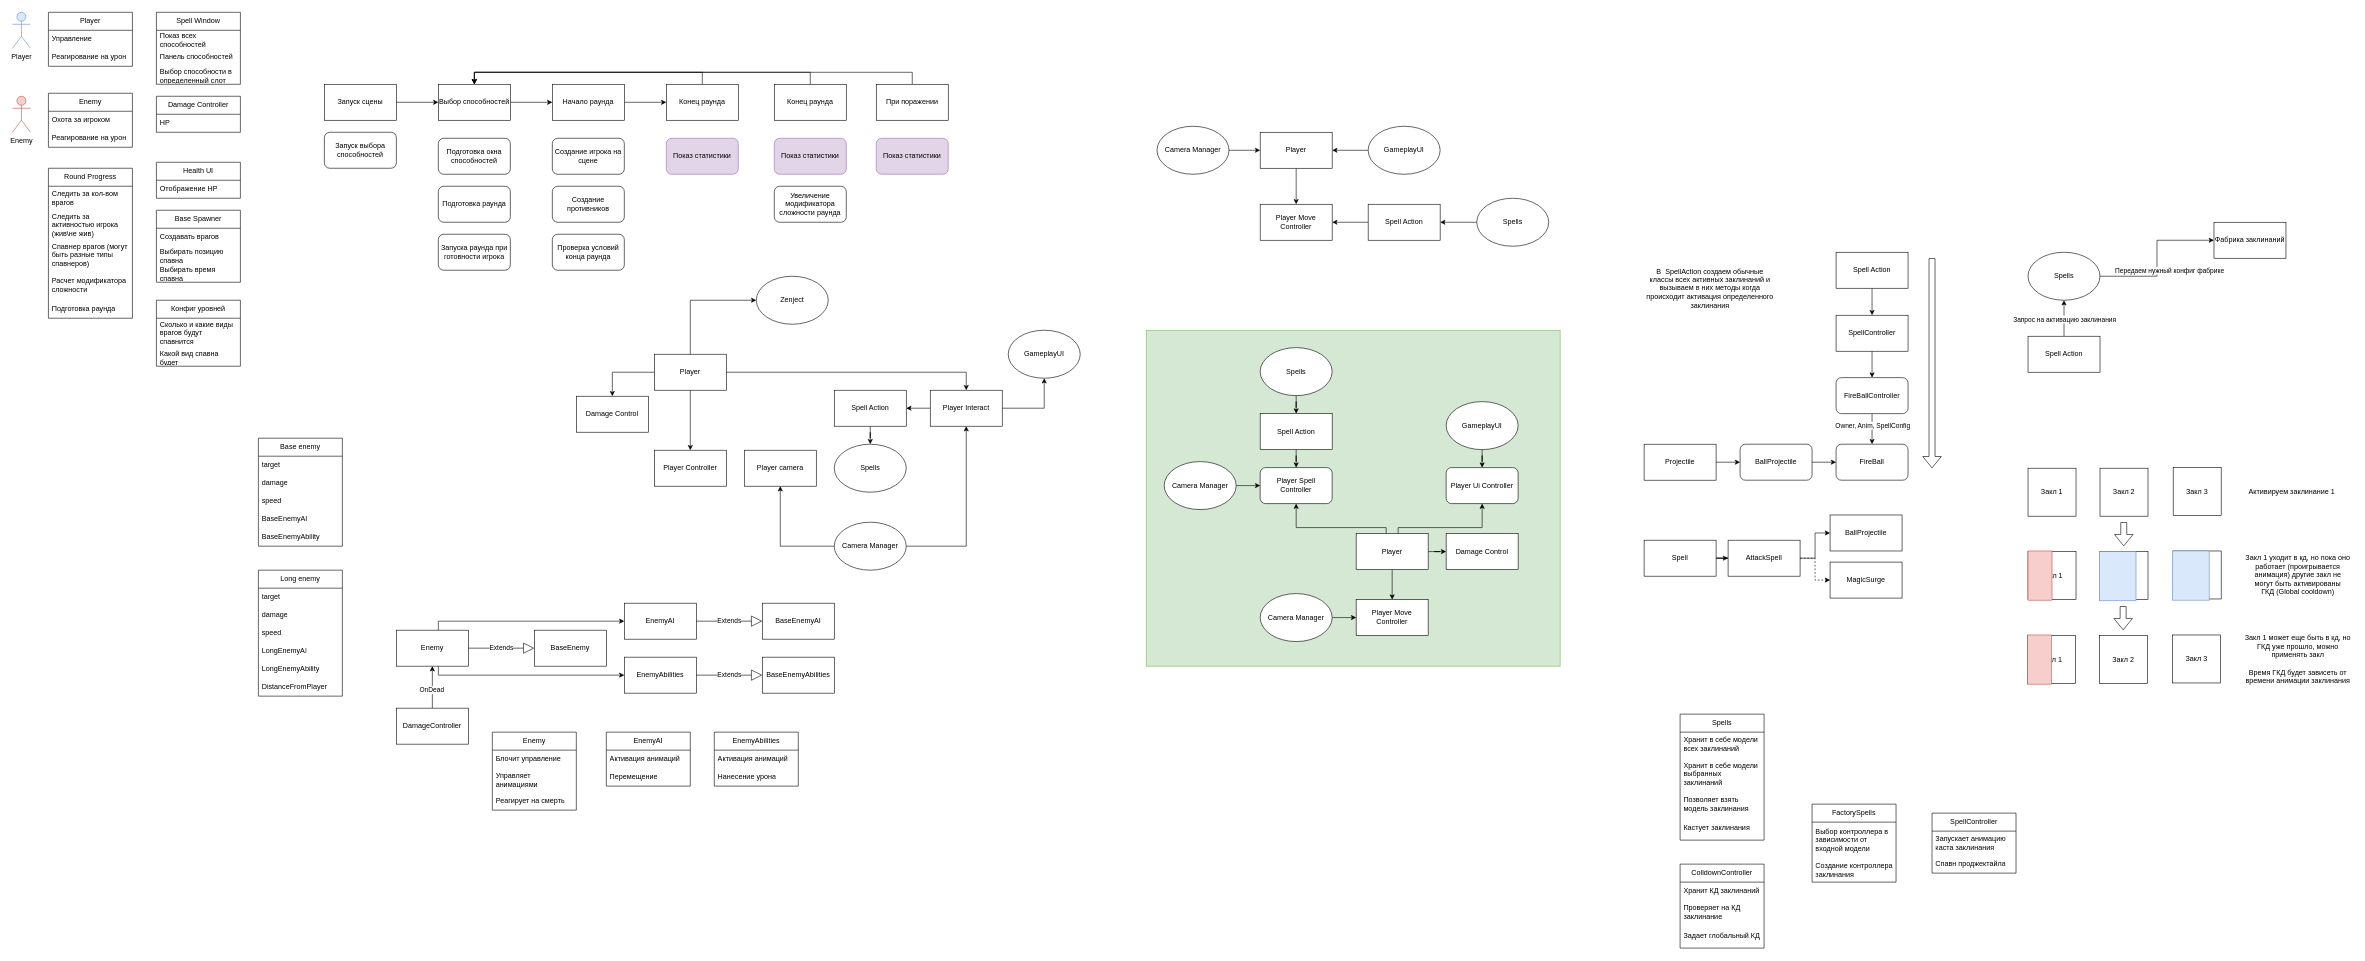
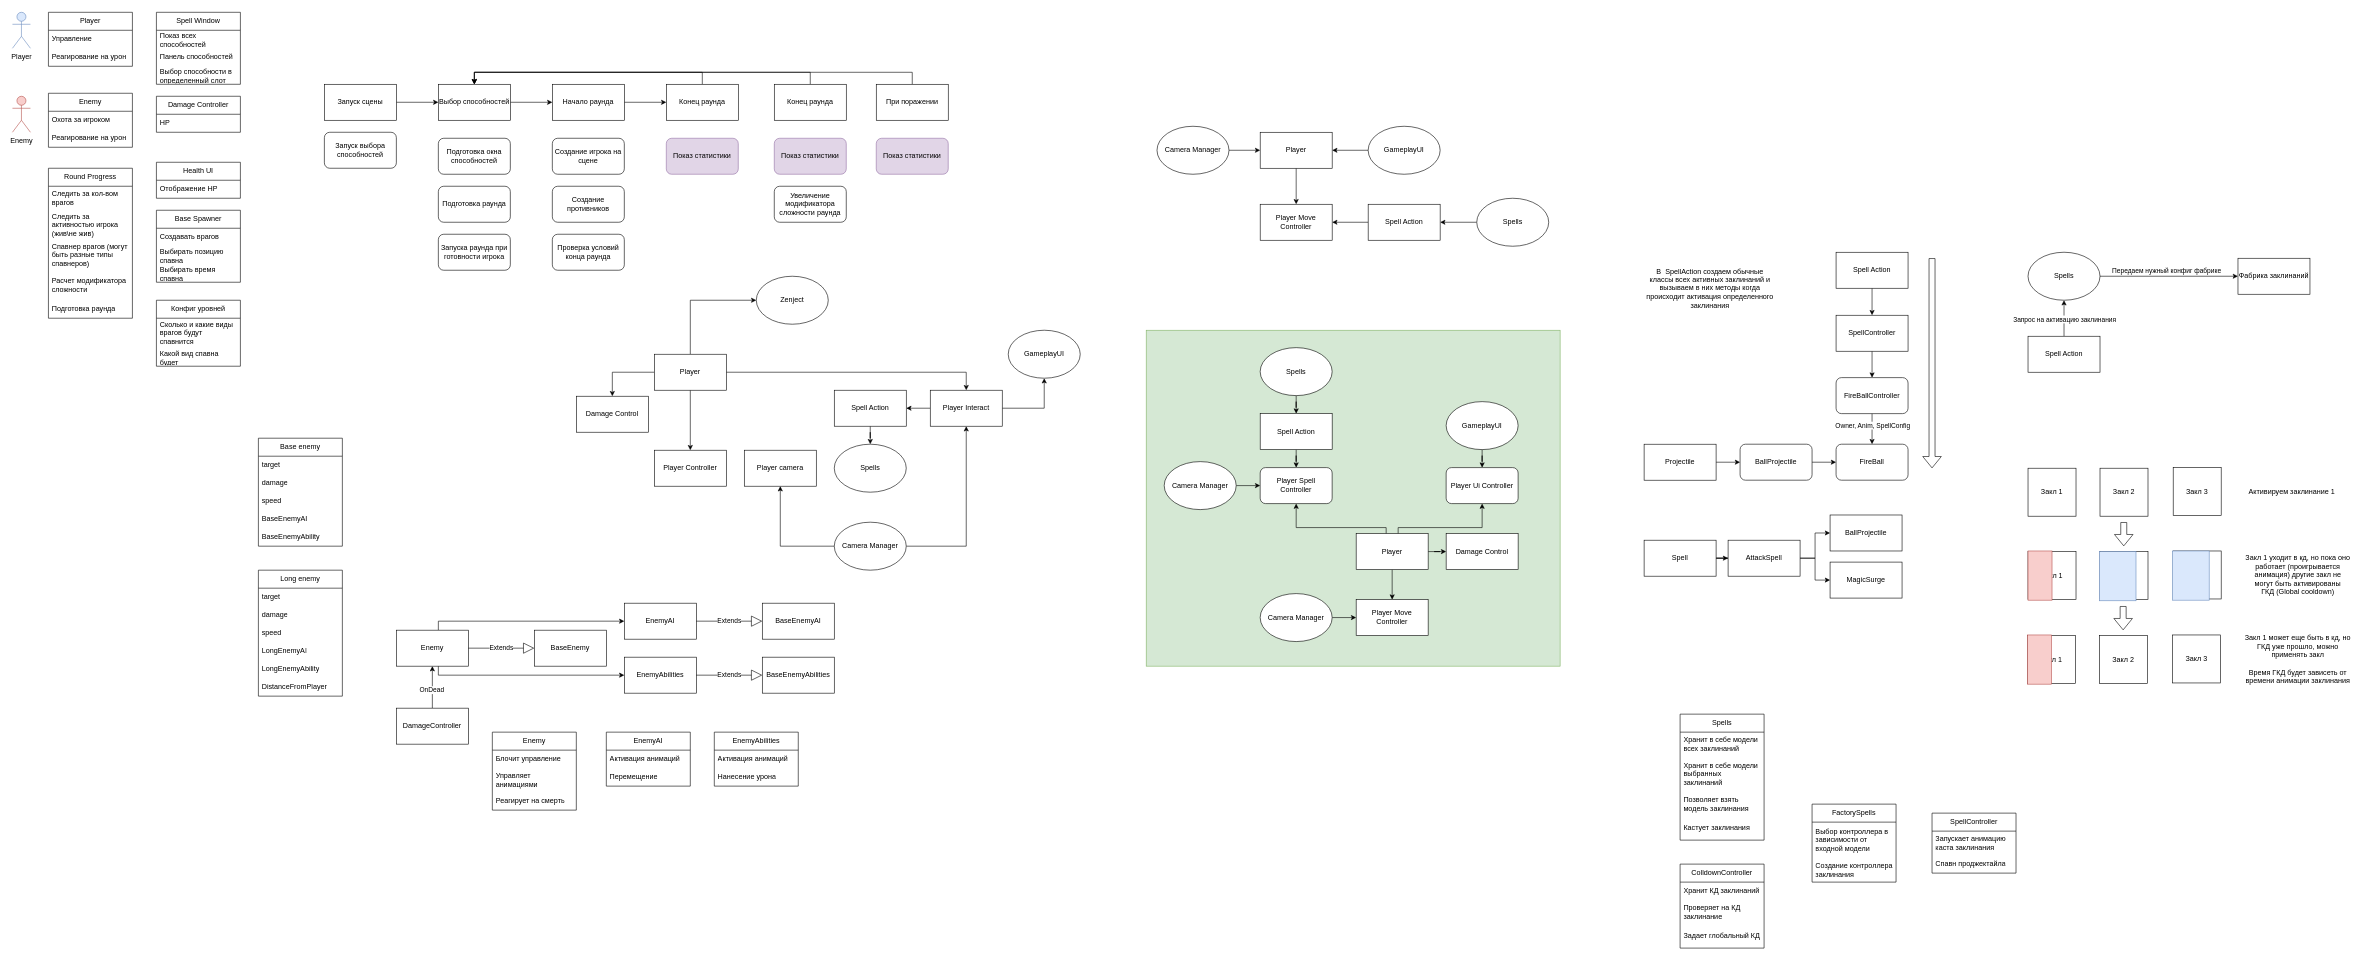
(2250, 240) -> (2274, 276)
(1815, 576) -> (1815, 576)
